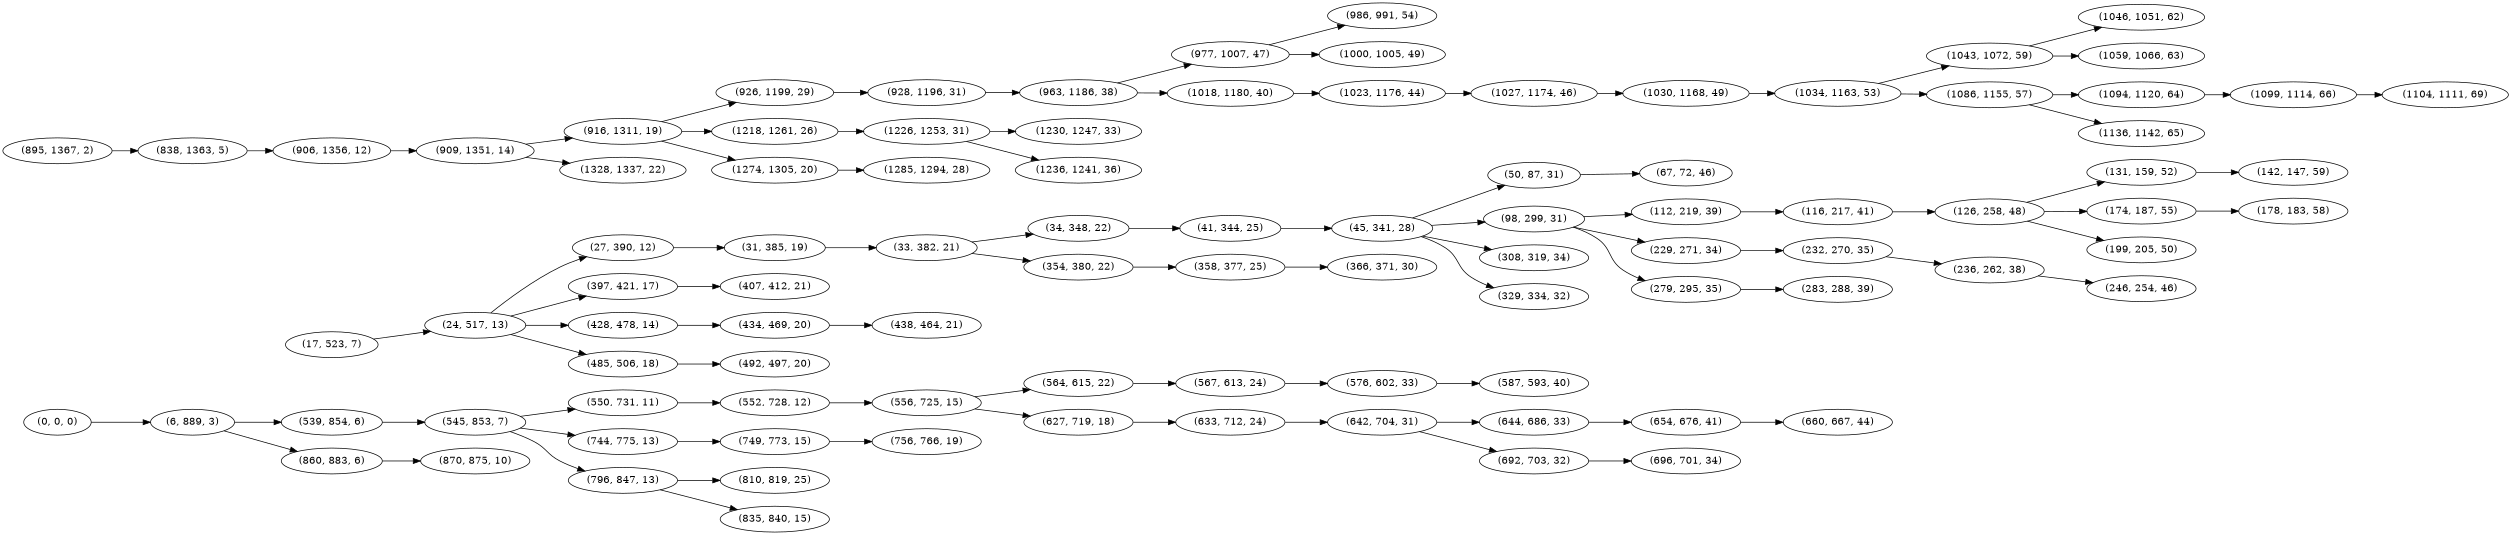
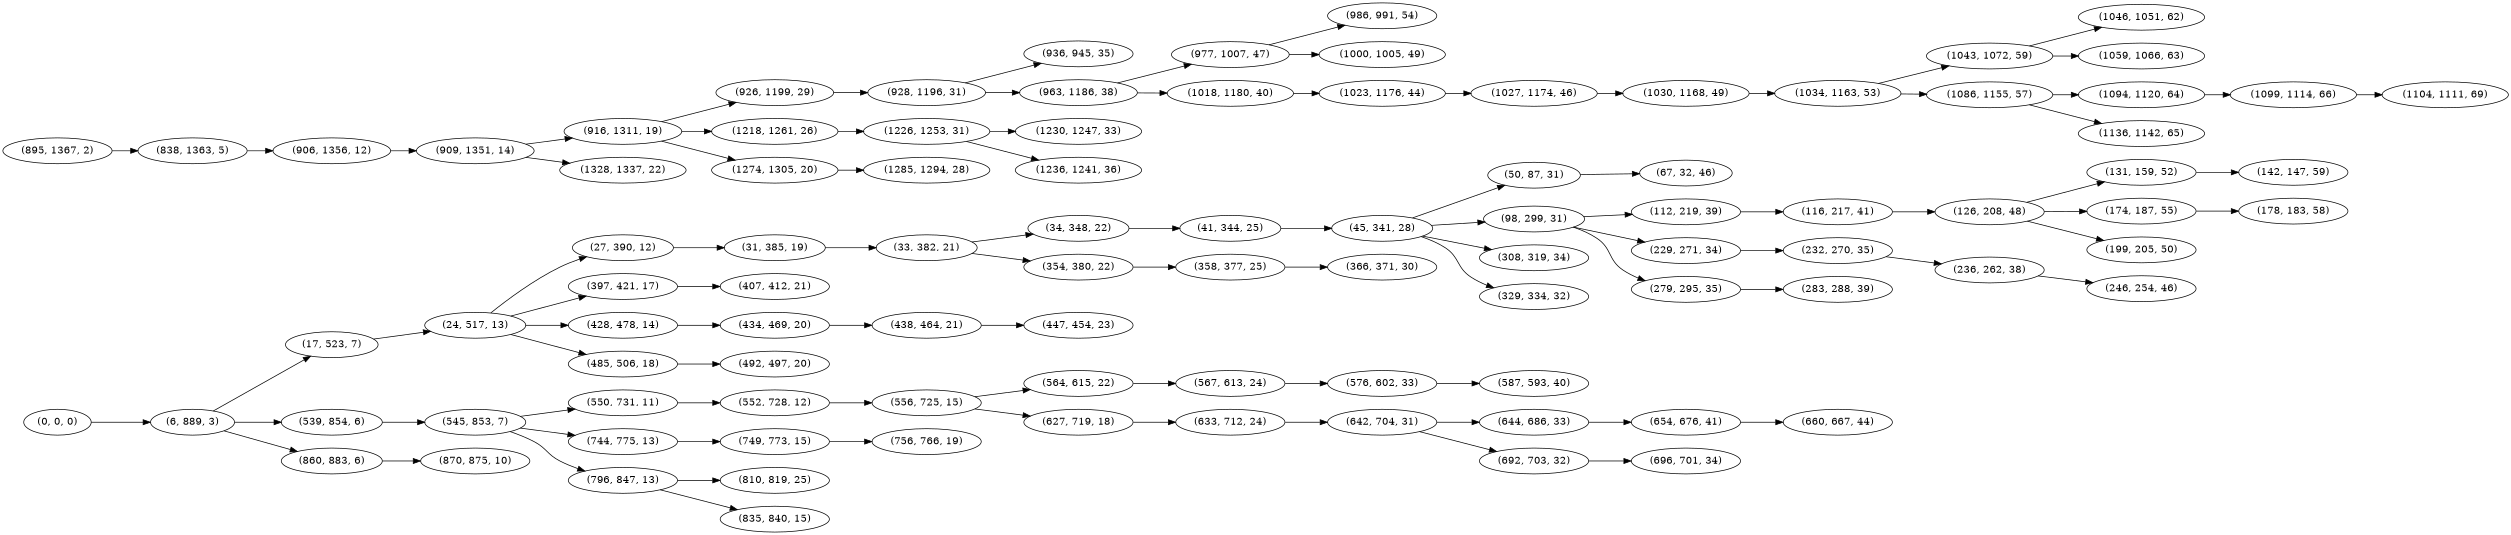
none -> (1078, 54)
(1686, 173) -> (1686, 173)
(1990, 212) -> (1990, 212)
none -> (1078, 325)
none -> (259, 385)
